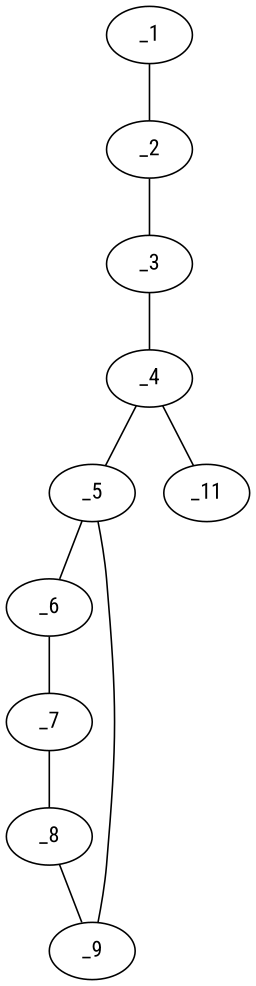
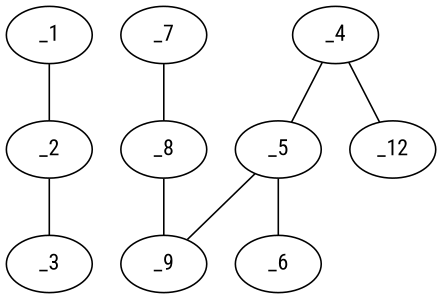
(149, 321) -> none
(207, 493) -> (393, 149)
(49, 665) -> none
